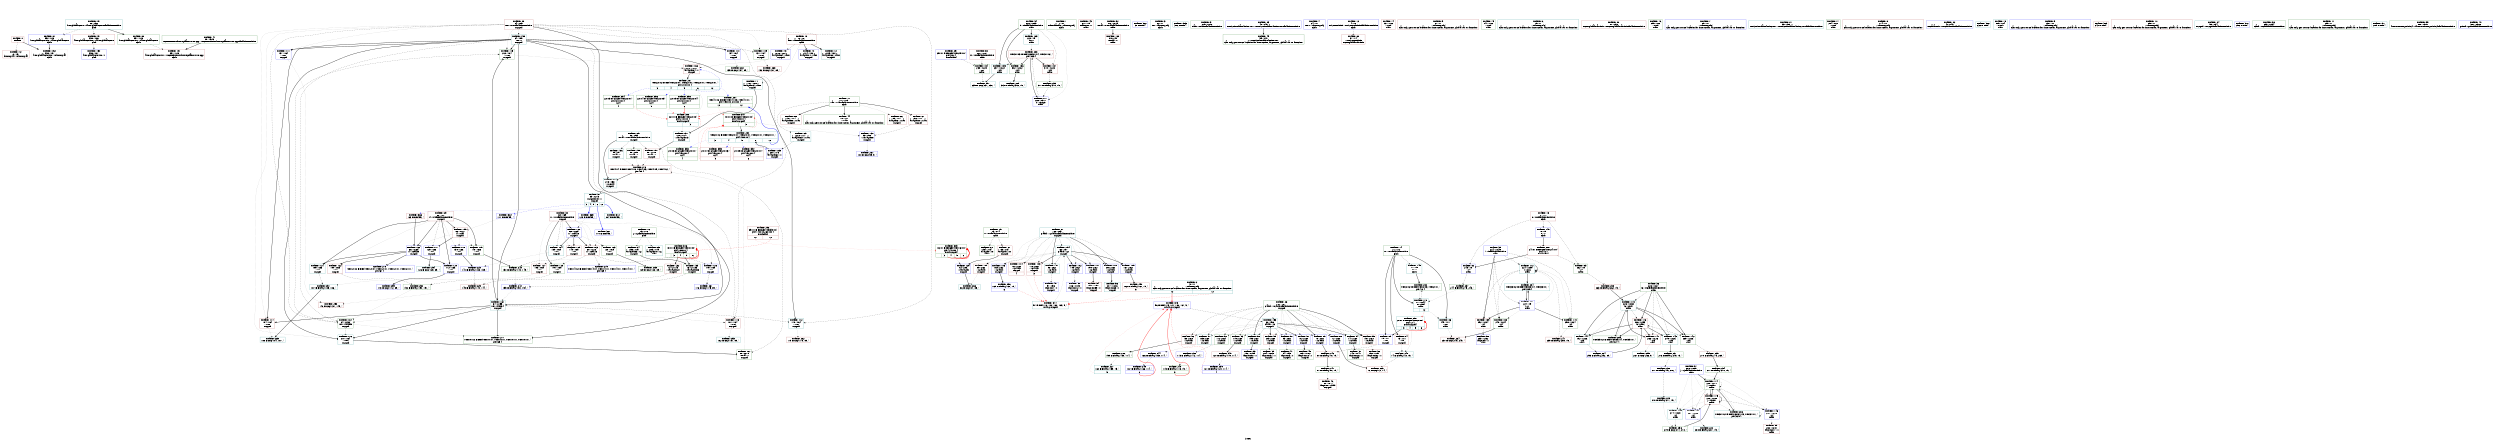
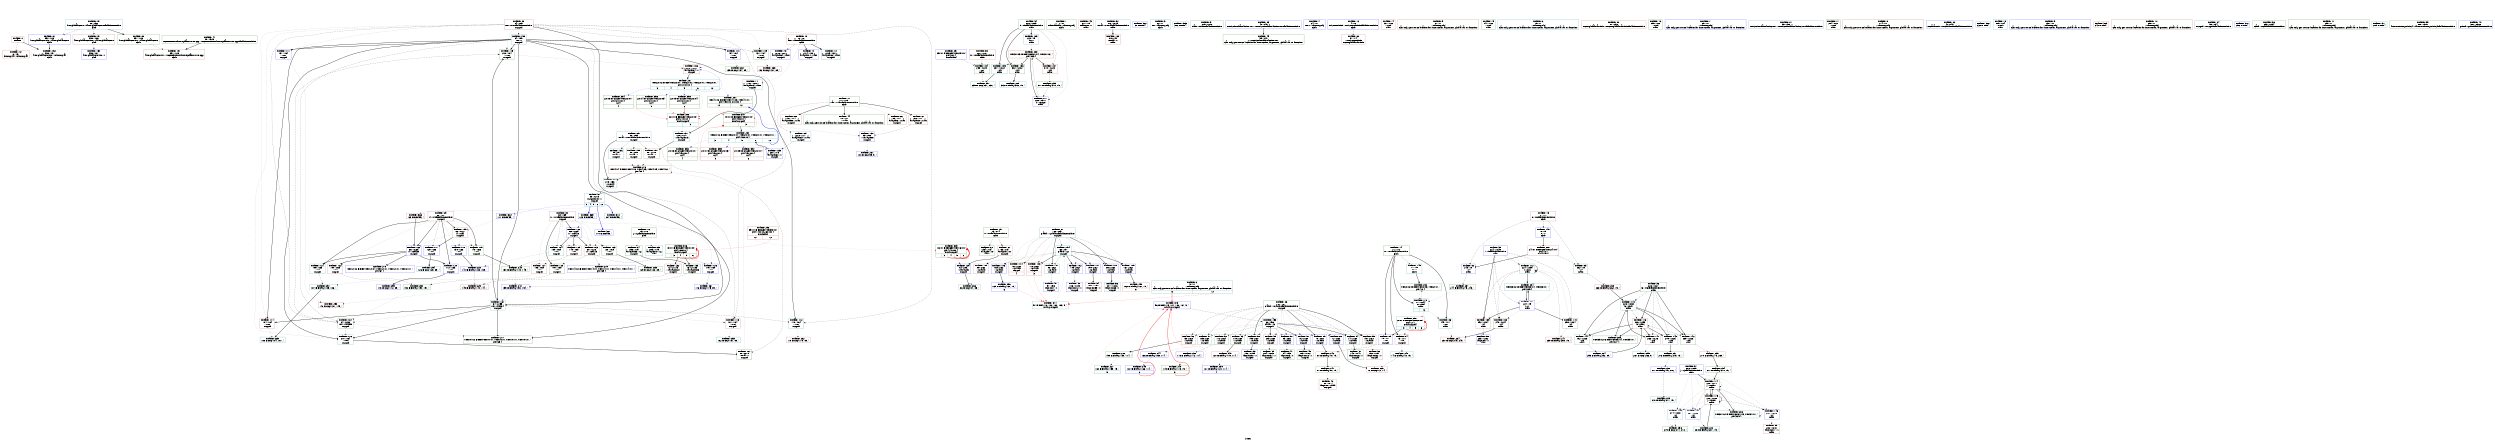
(1411, 341) -> (1406, 332)
(1701, 420) -> (1709, 416)
